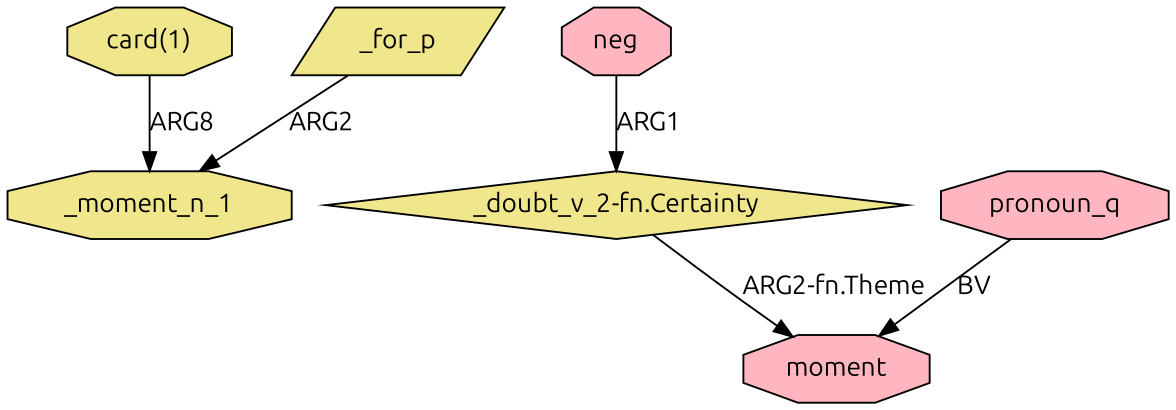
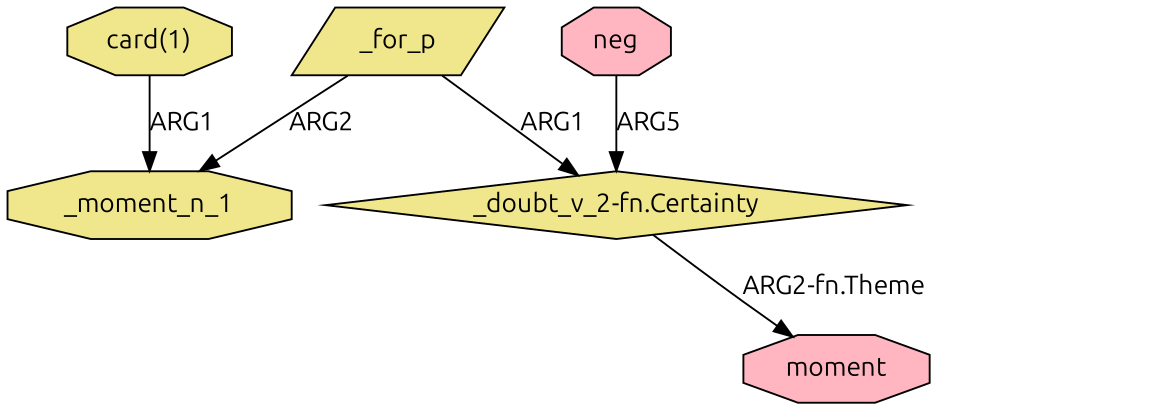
none -> (502, 120)
(183, 123) -> (183, 123)
(649, 123) -> (649, 123)
(1055, 205) -> none
